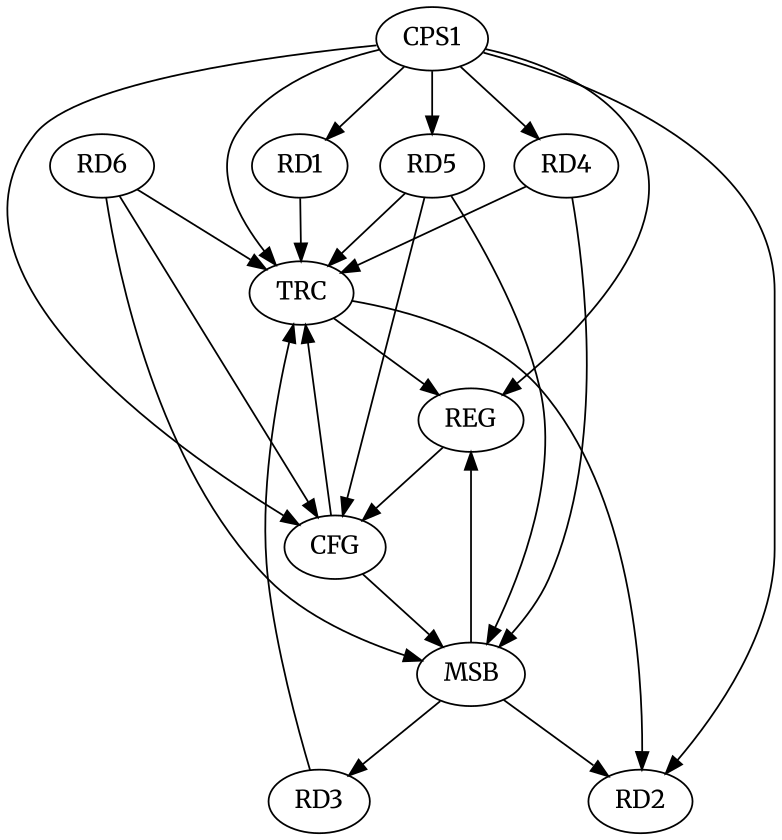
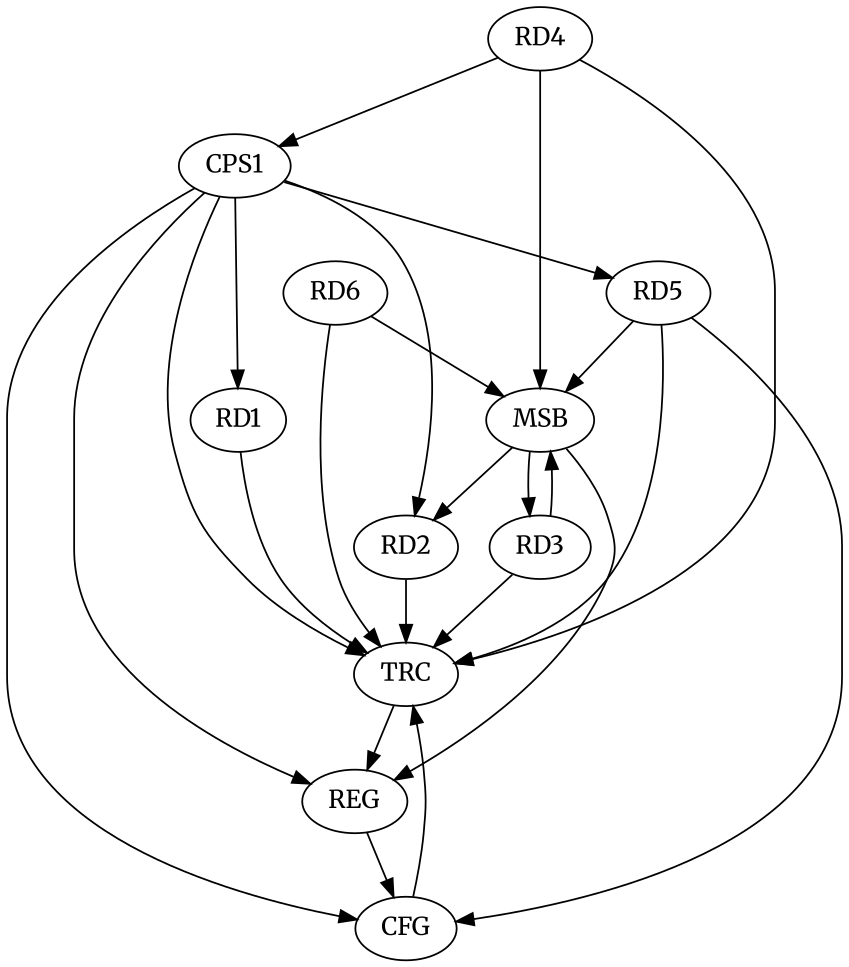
(493, 97) -> (397, 98)
(214, 349) -> none
(593, 475) -> (406, 602)
(396, 604) -> (552, 493)
